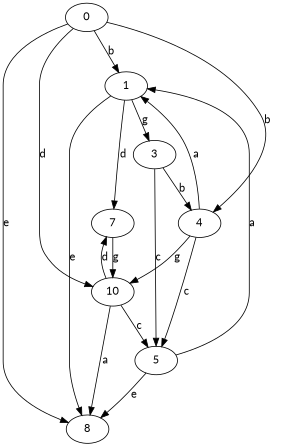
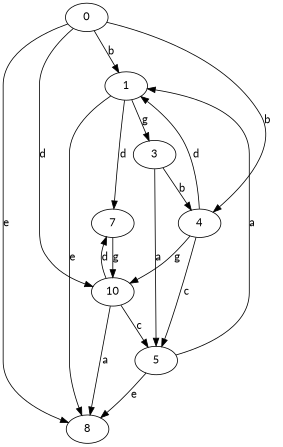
(196, 155) -> (196, 155)
(158, 258) -> (158, 258)
